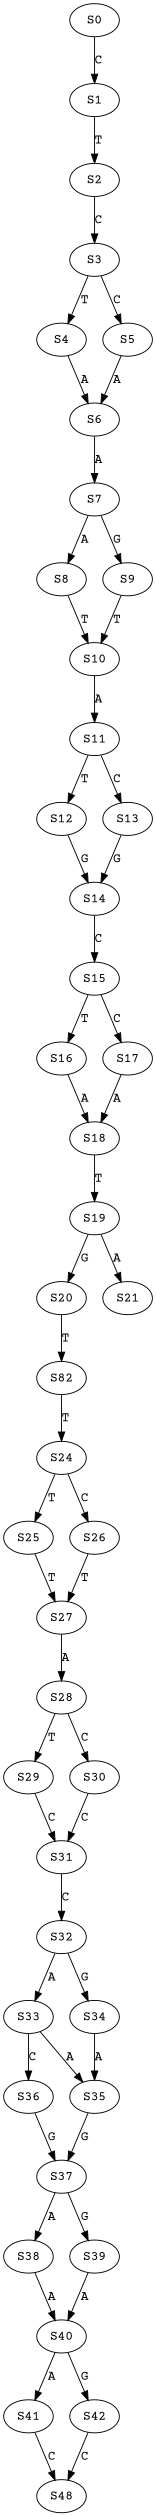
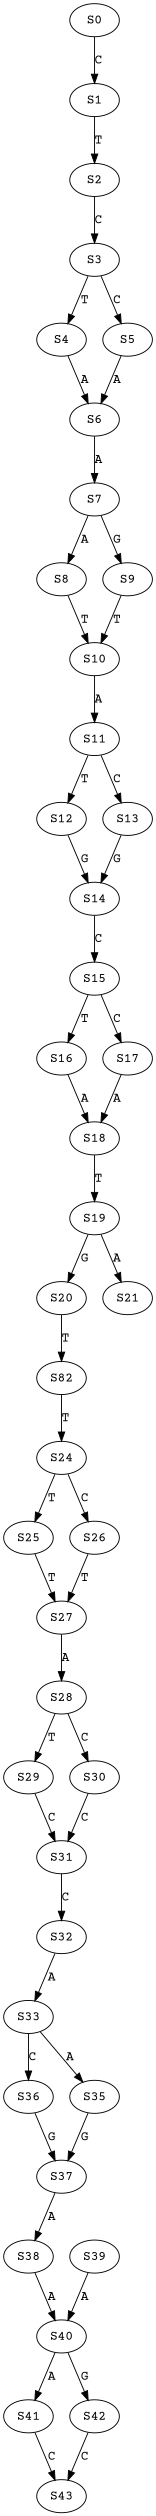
(95, 2017) -> none
(76, 2212) -> none
(62, 2496) -> (62, 2496)
